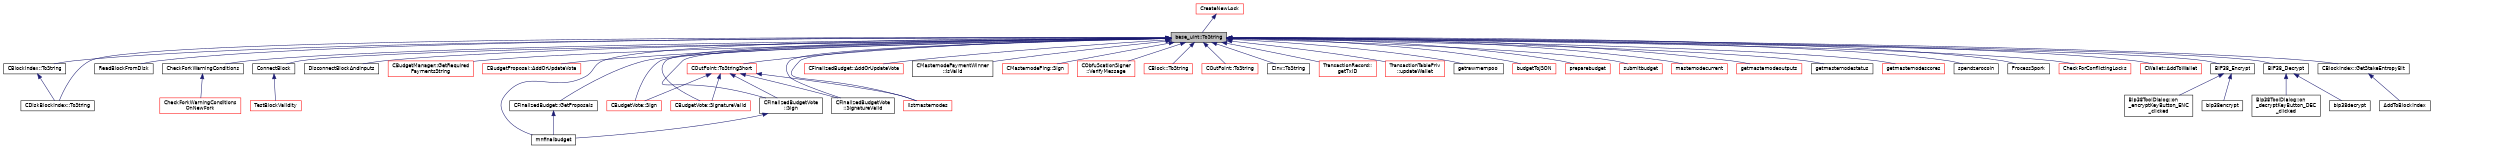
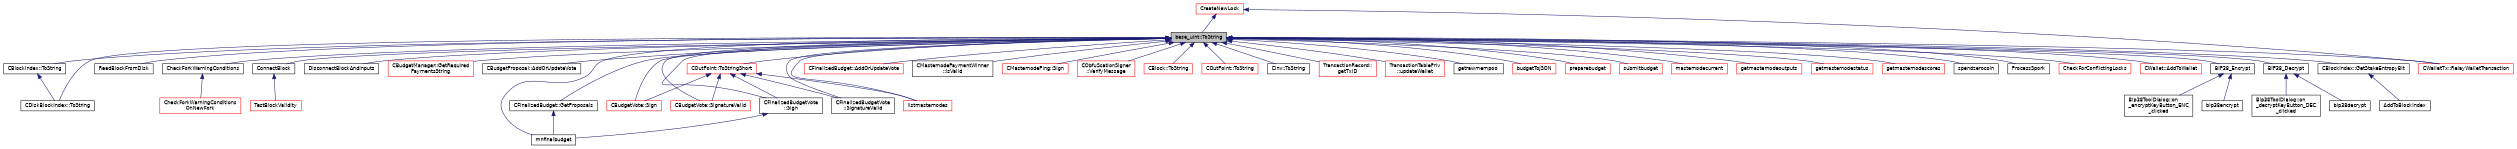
(532, 69) -> (532, 69)
(1842, 69) -> (1842, 69)
none -> (2466, 69)
